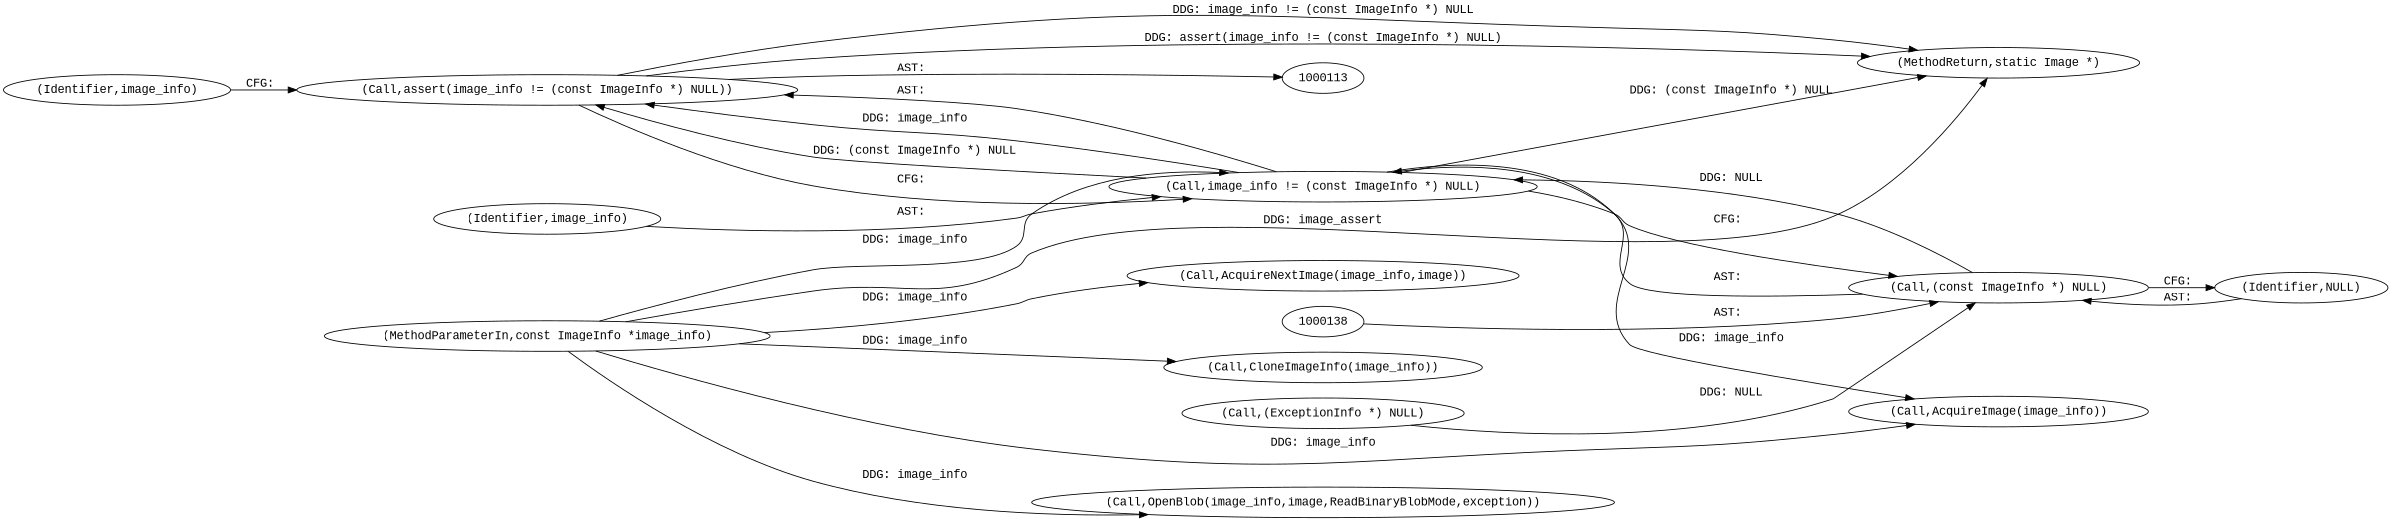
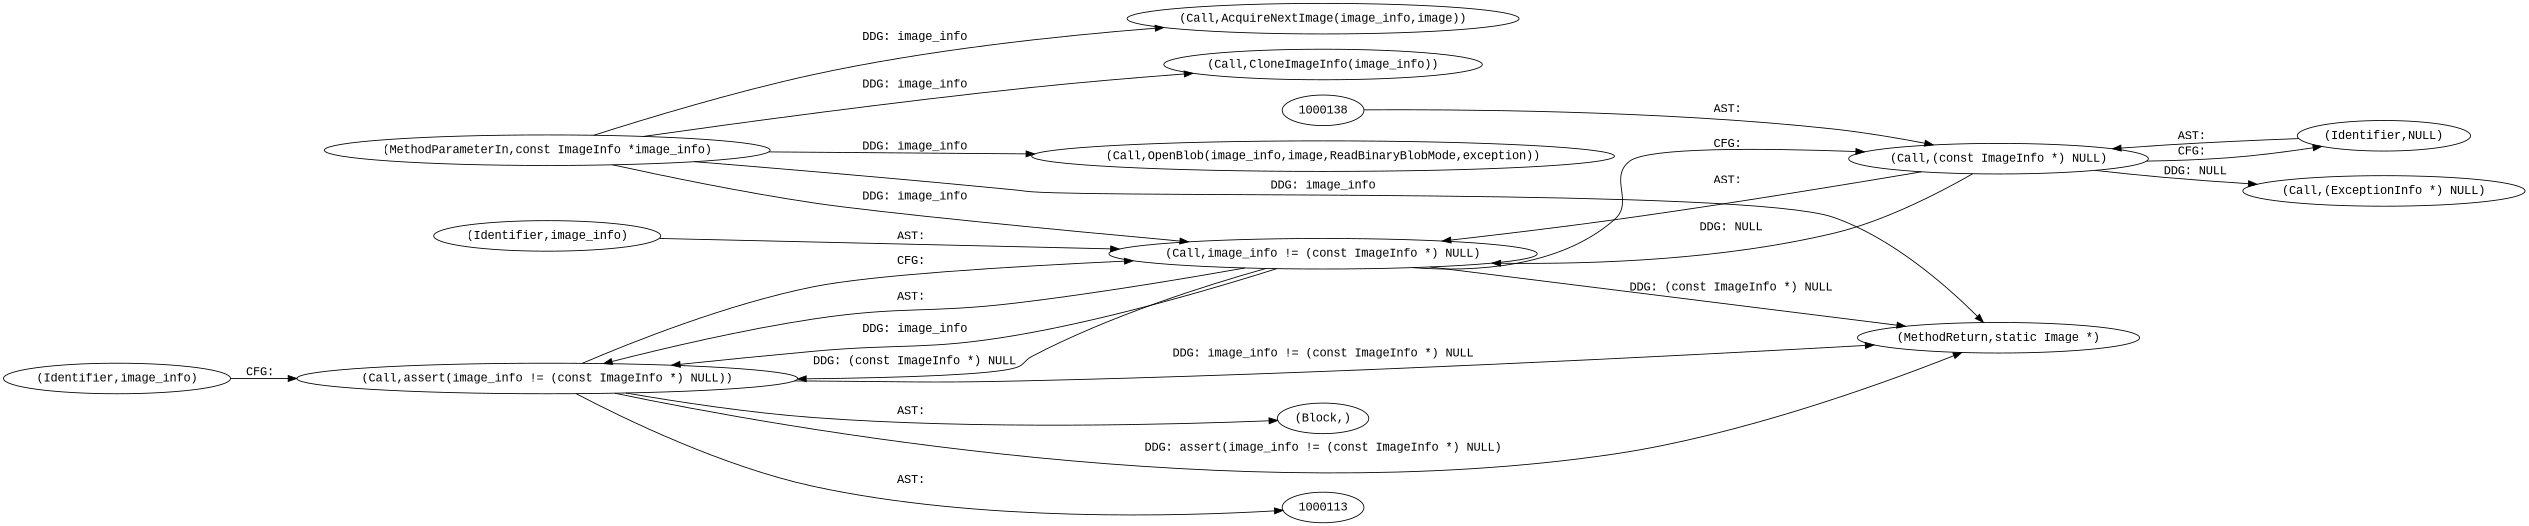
(1323, 220) -> (1323, 185)
(1998, 412) -> none
none -> (1323, 418)
(1705, 426) -> (2172, 178)
